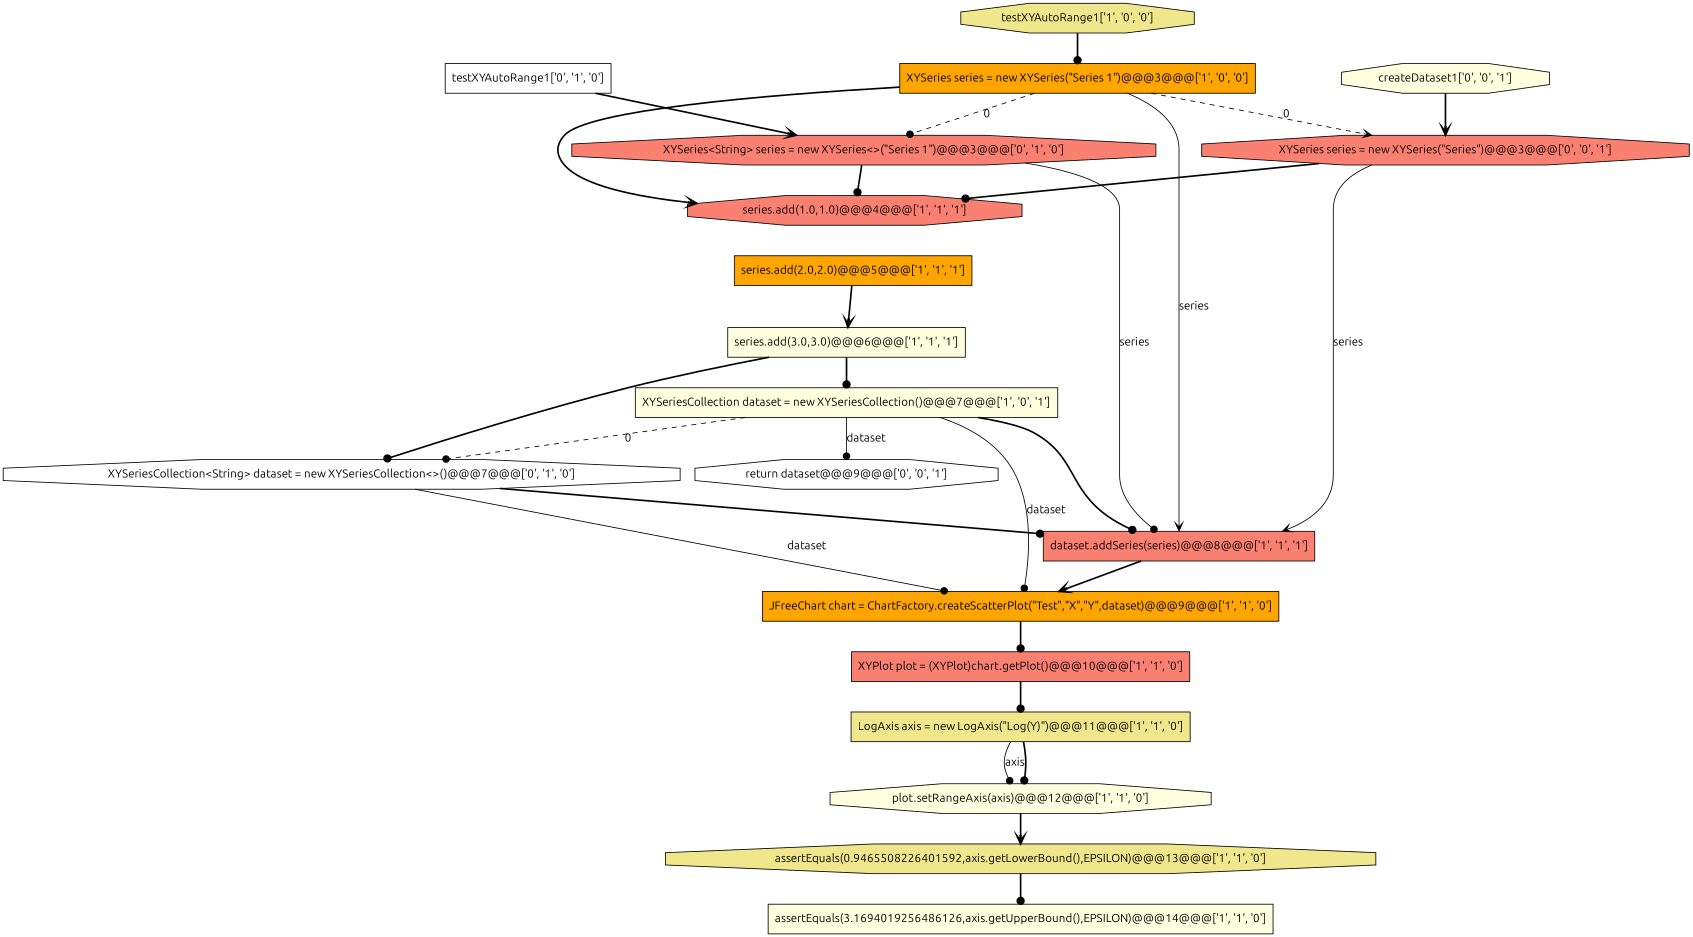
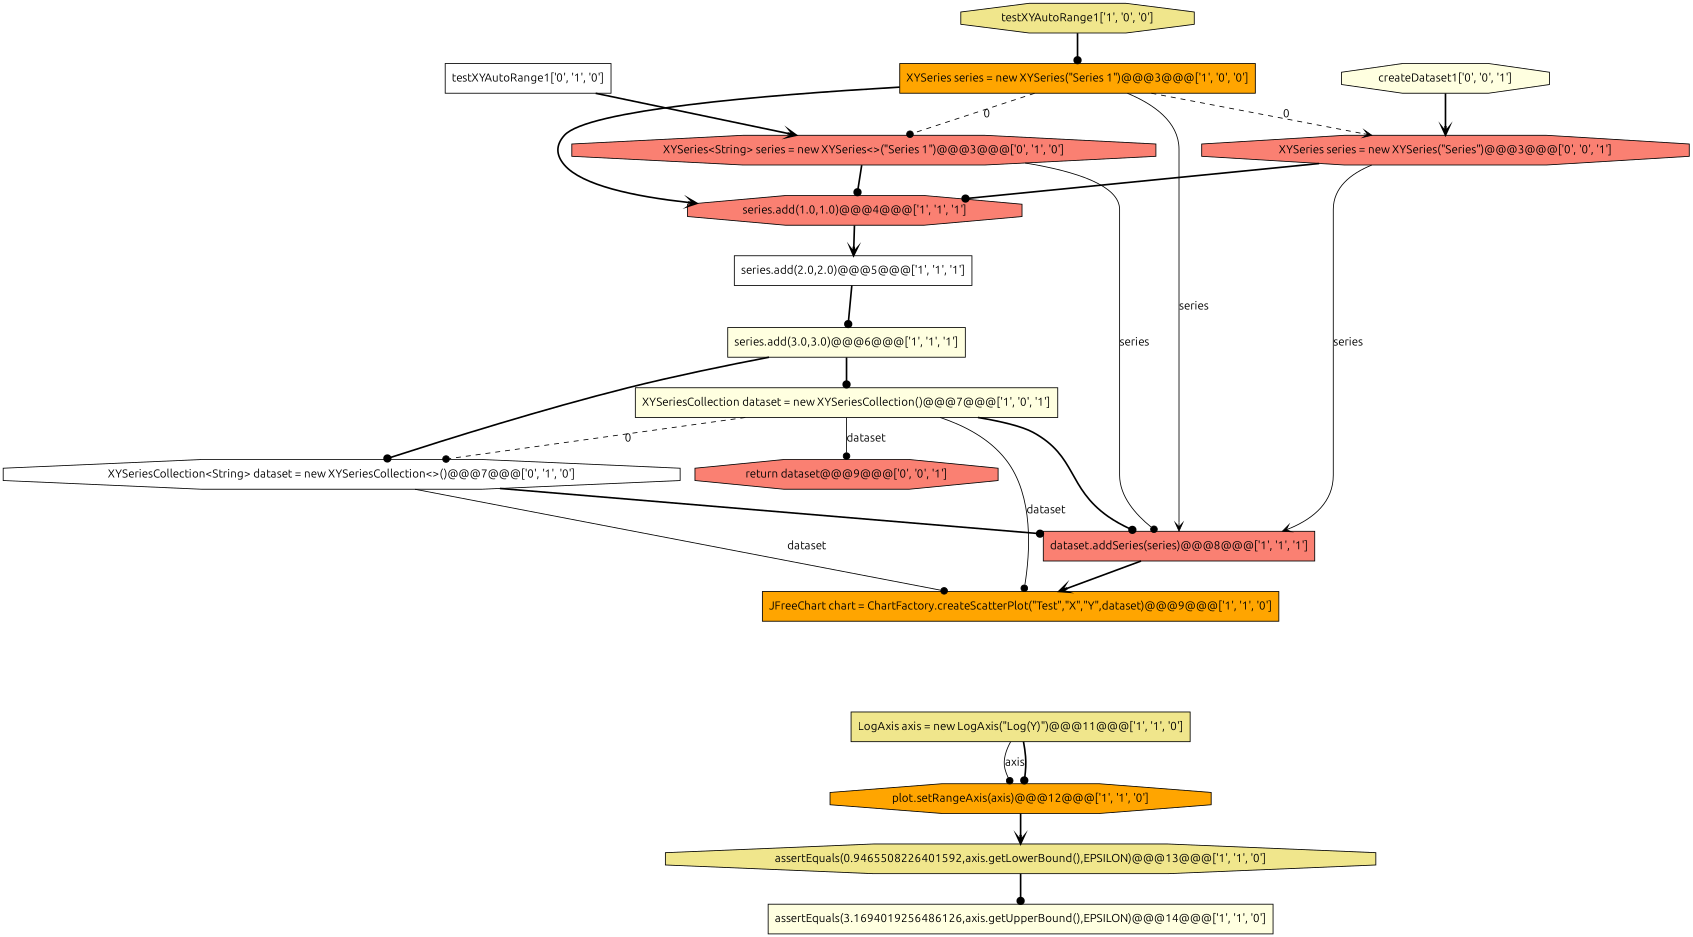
none -> (854, 236)
(853, 271) -> (853, 271)
(850, 303) -> (850, 303)
(847, 474) -> (847, 474)
(1021, 667) -> none
(1021, 799) -> (1021, 799)
